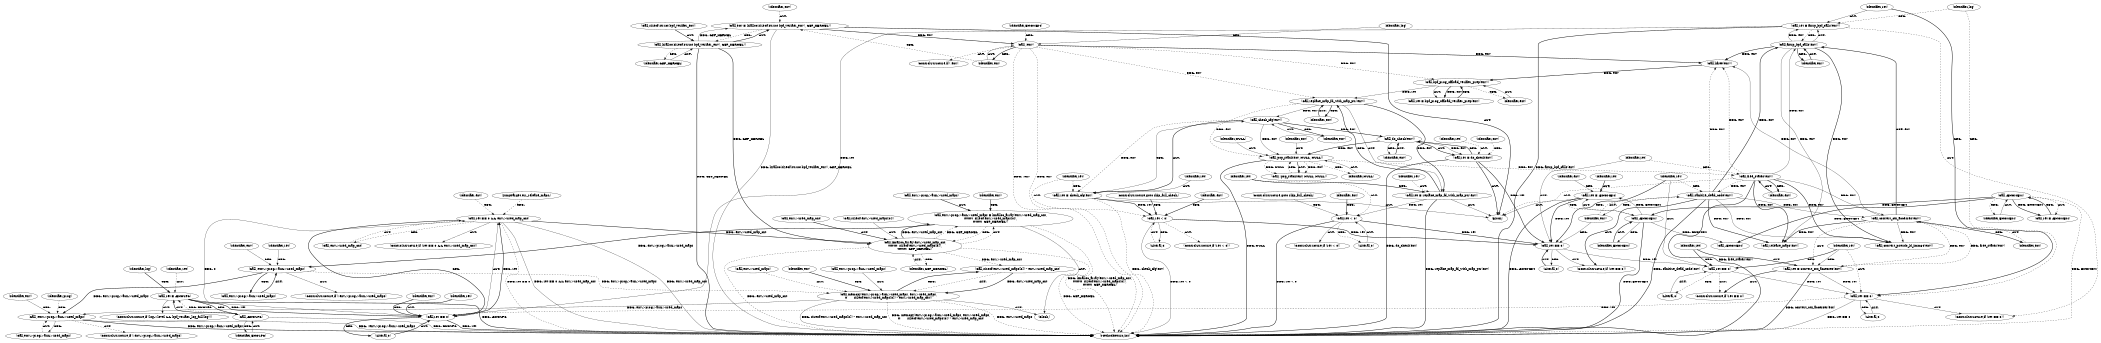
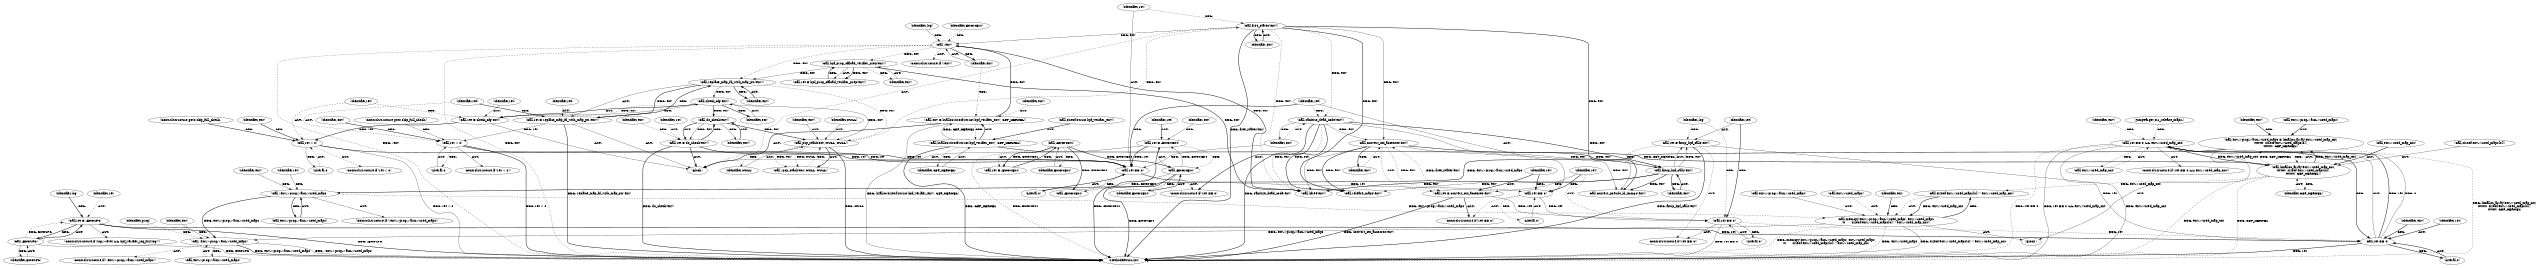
(1597, 72) -> (1113, 92)
(1409, 92) -> (808, 73)
(1789, 116) -> (1098, 35)
(1903, 130) -> (1603, 157)
(1129, 268) -> none
